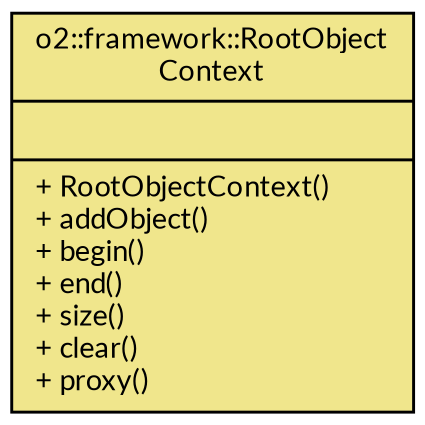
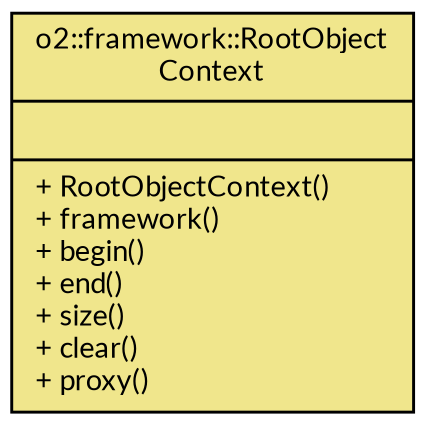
(123, 220) -> (129, 220)
